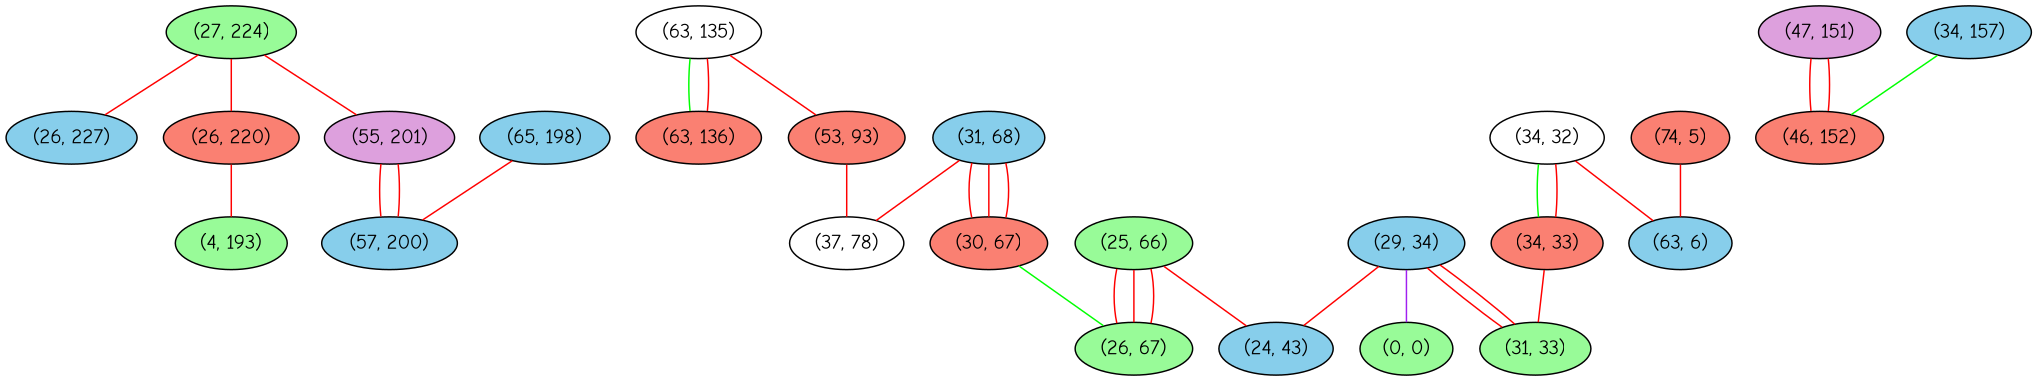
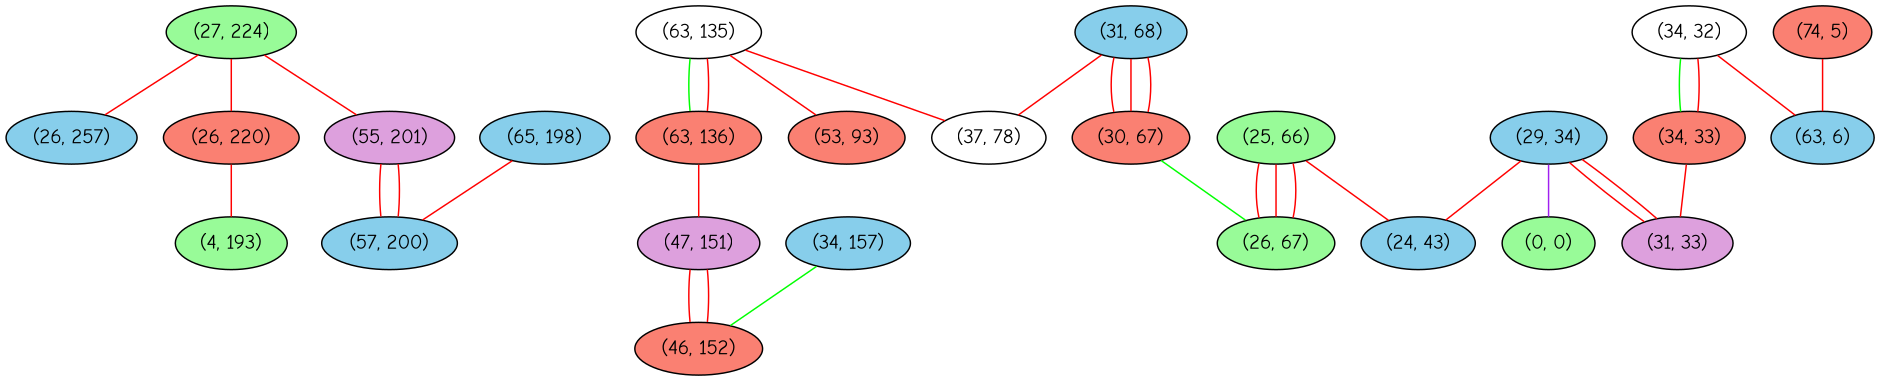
(72, 138) -> (72, 138)
none -> (699, 191)
(847, 191) -> (845, 85)
(1535, 349) -> (1677, 243)
